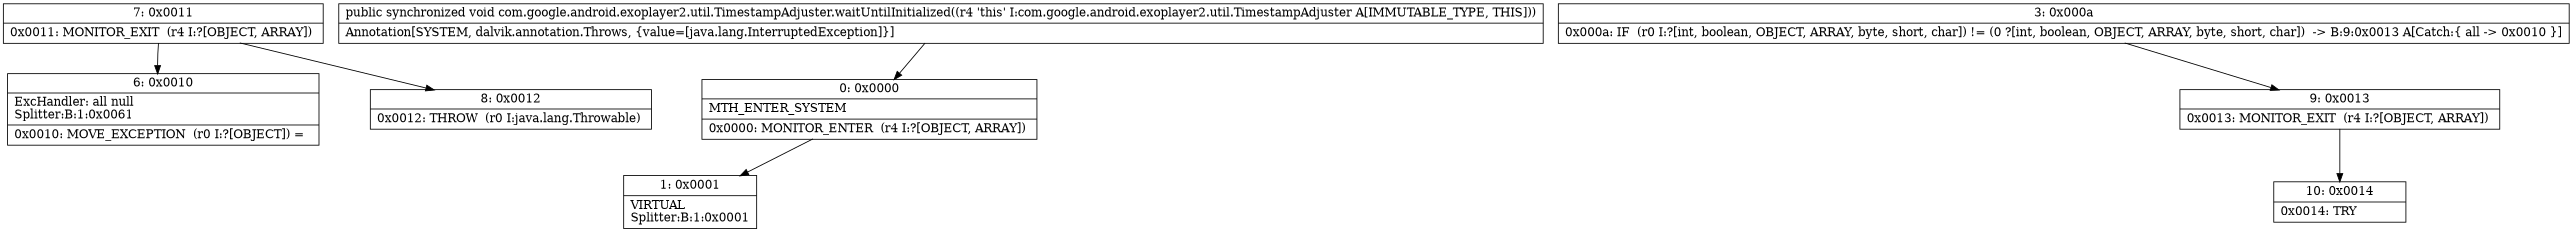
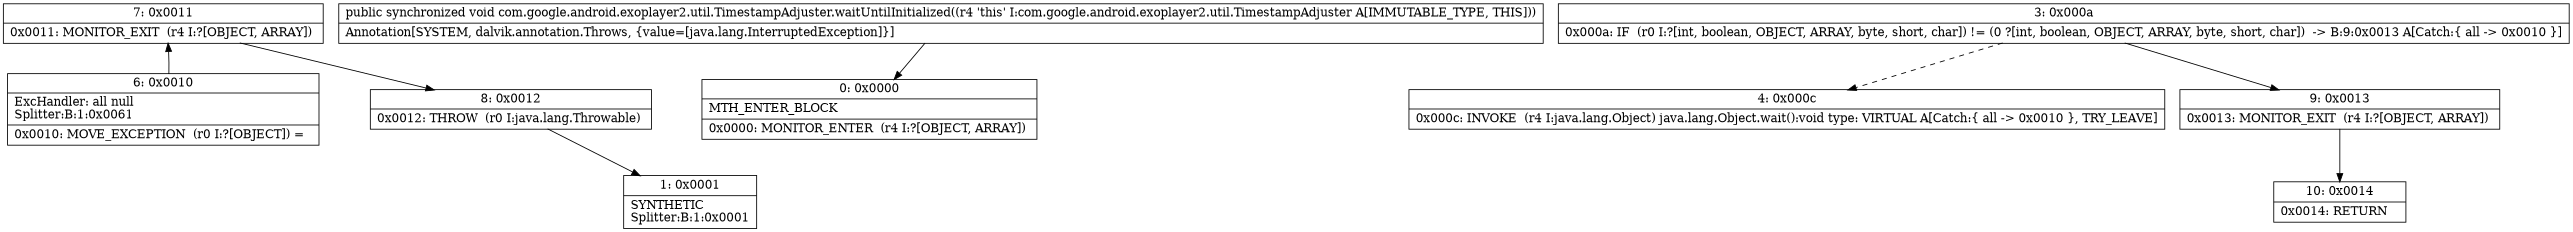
(158, 54) -> (169, 63)
(778, 109) -> (773, 109)
none -> (1787, 109)
(780, 155) -> (590, 150)
(658, 205) -> (667, 205)
(2324, 212) -> (2340, 212)
